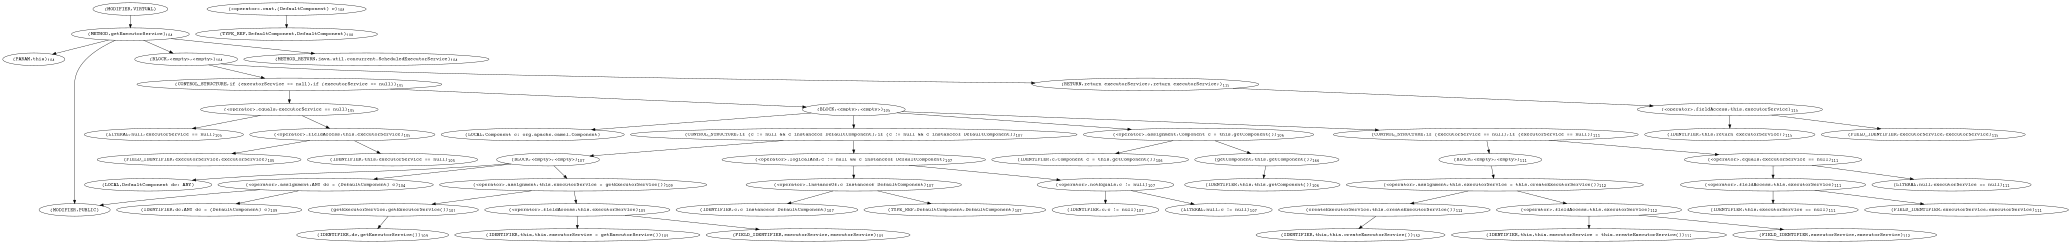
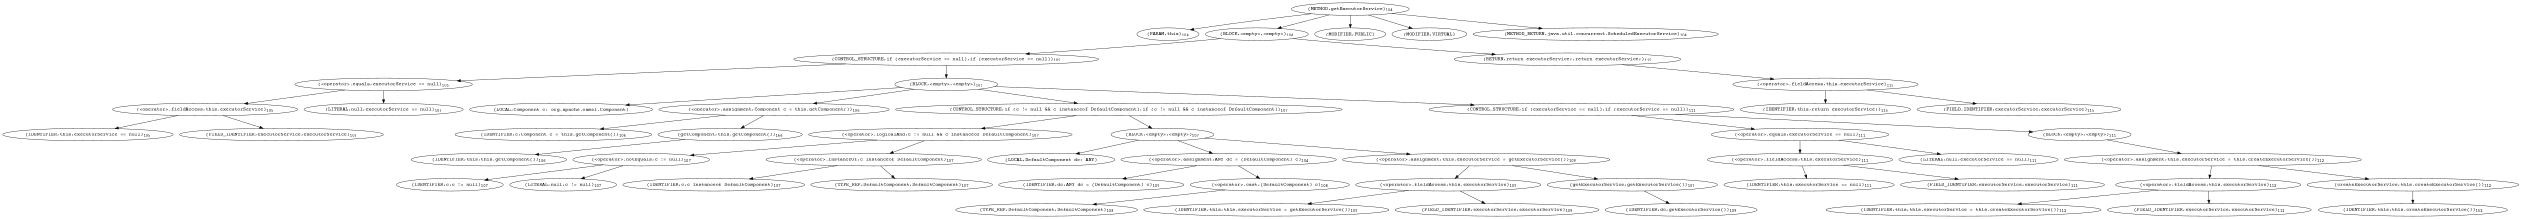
(130, 20) -> (1389, 21)
(181, 196) -> (1248, 171)
